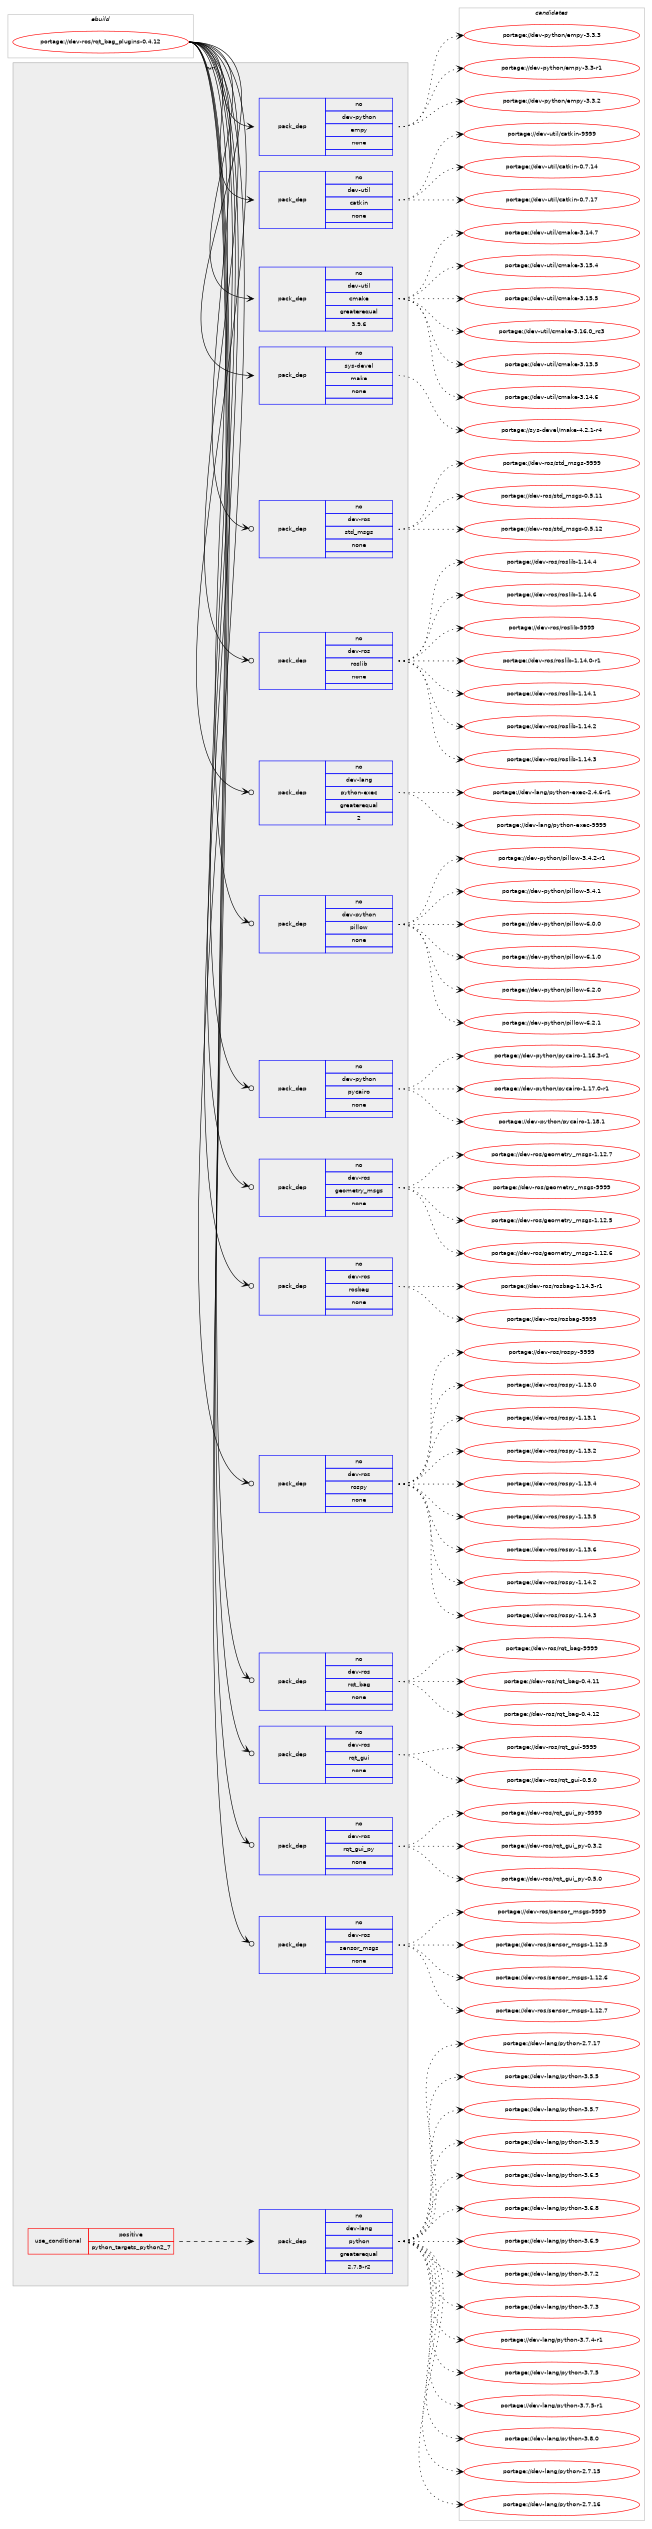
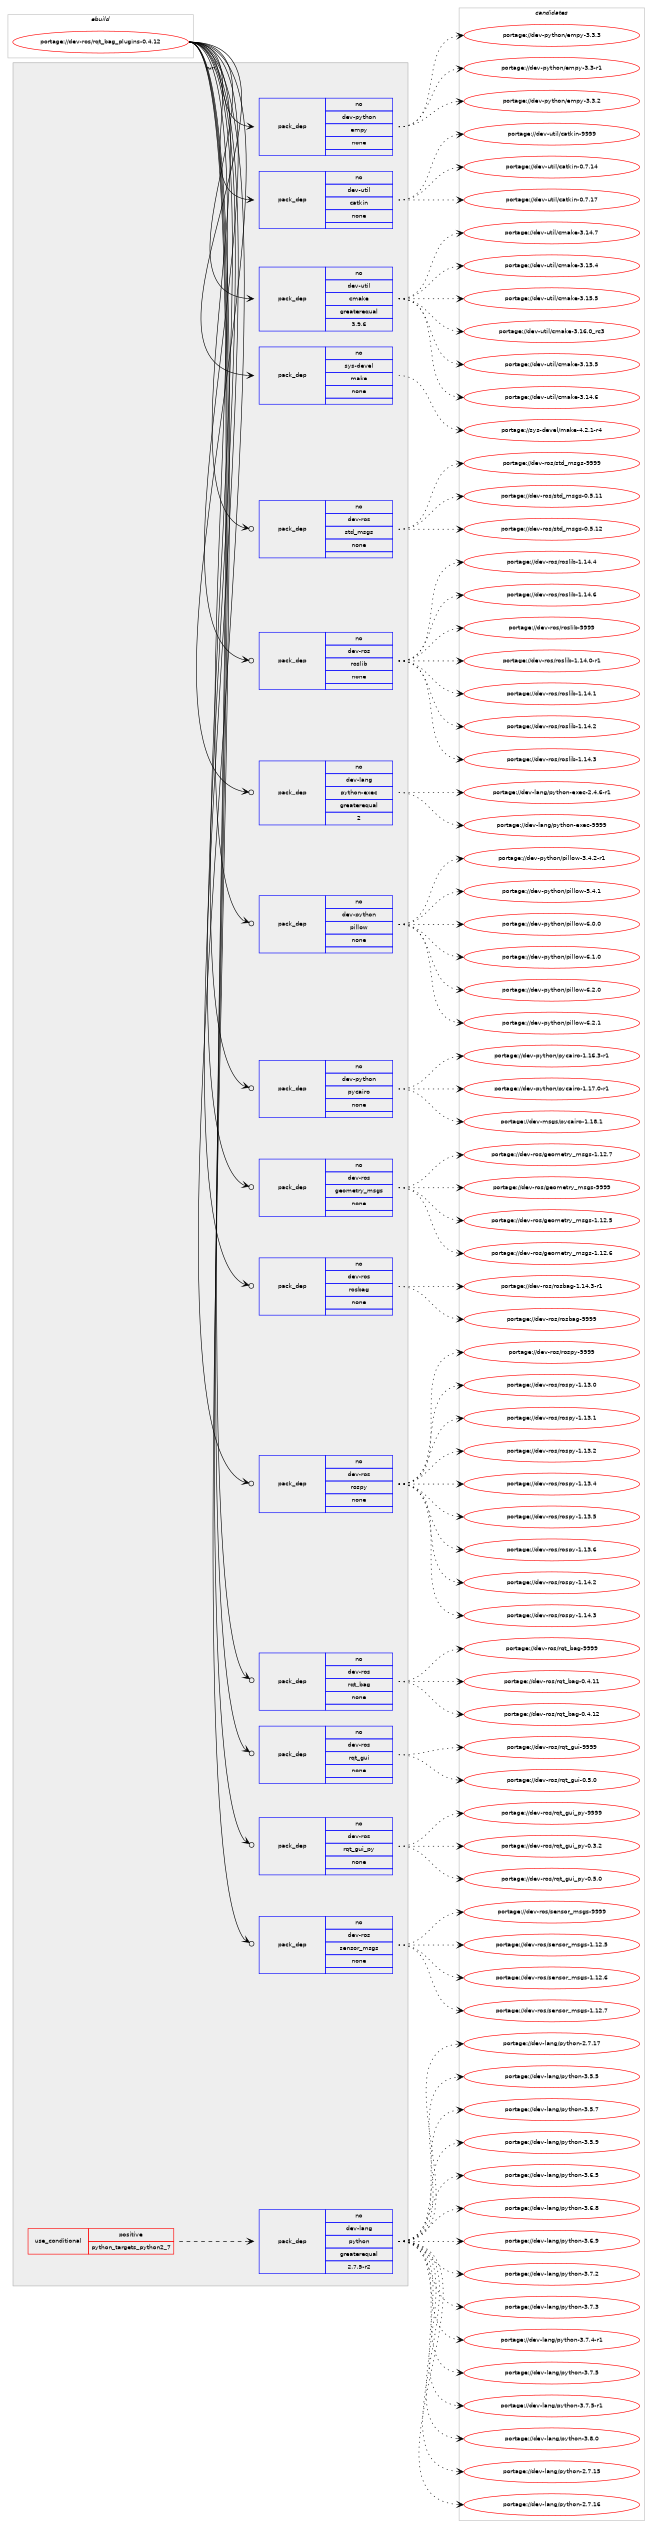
(552, 1122) -> (552, 1122)
